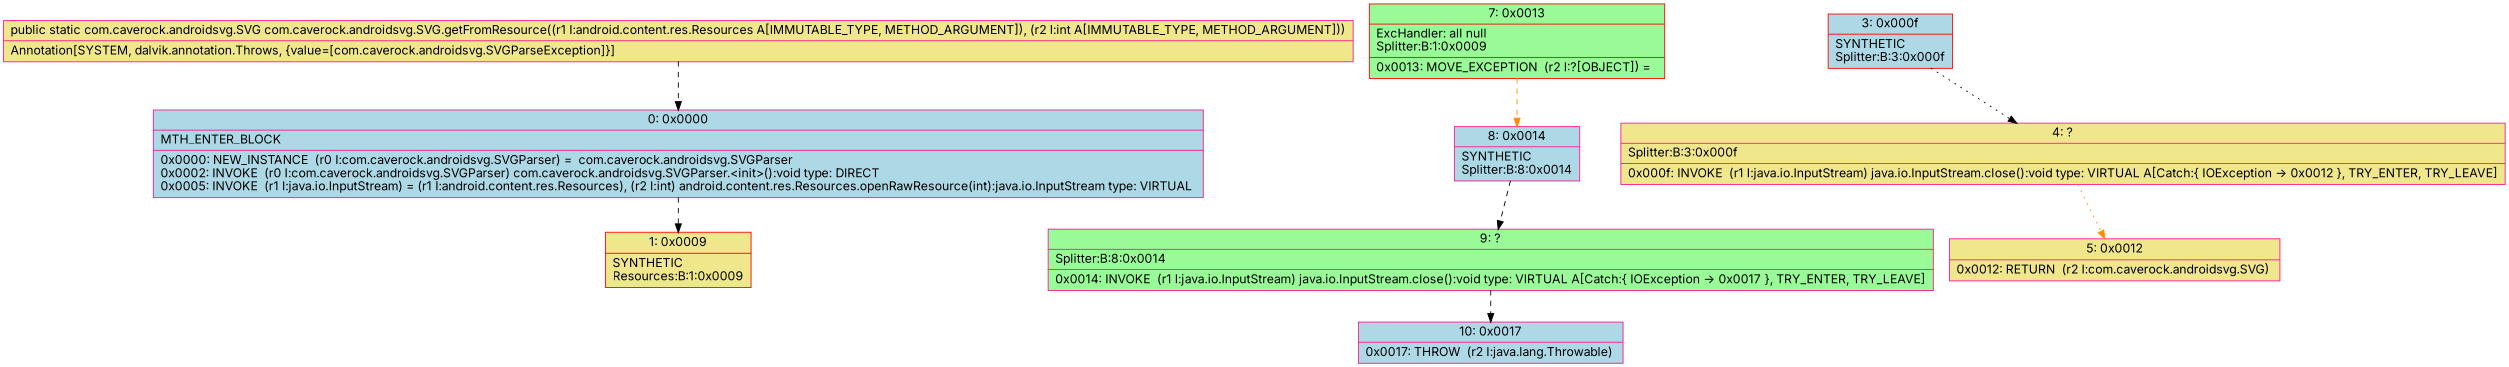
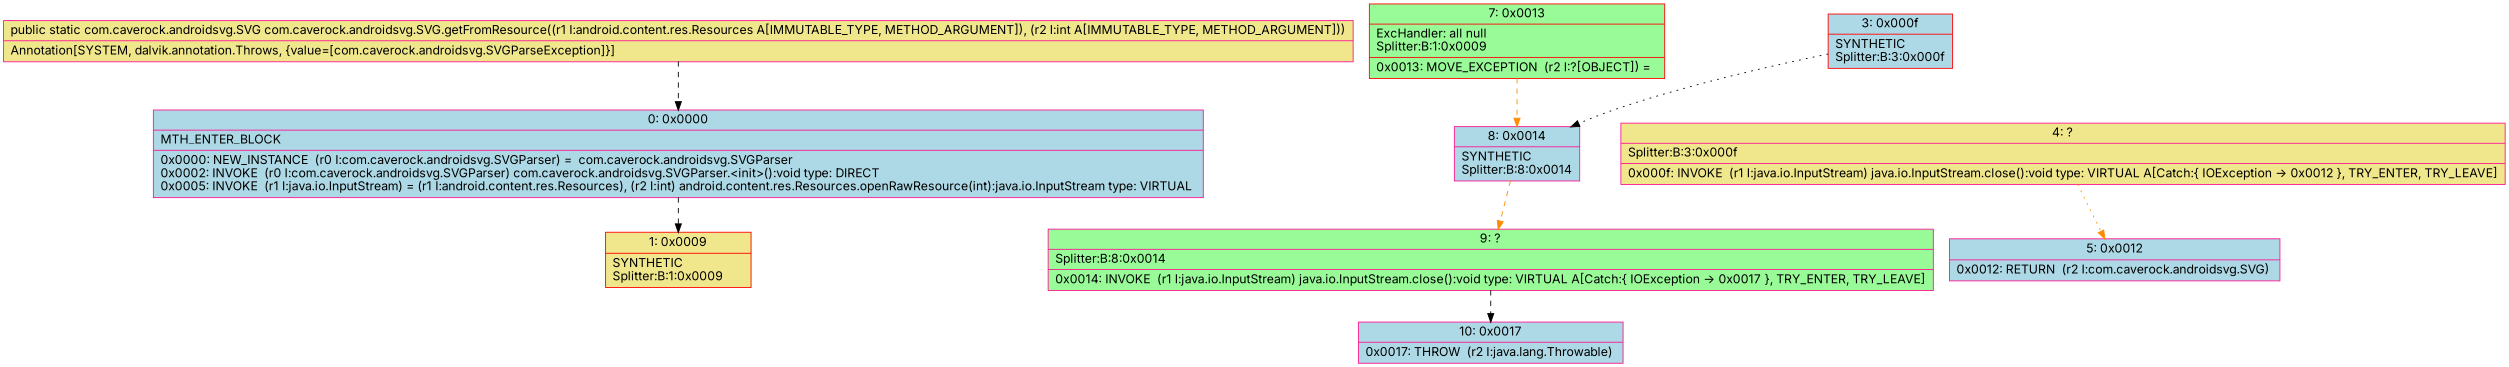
(1970, 93) -> (1702, 83)
(1505, 201) -> (1505, 201)
(2115, 260) -> (2115, 260)
(678, 277) -> (668, 277)
